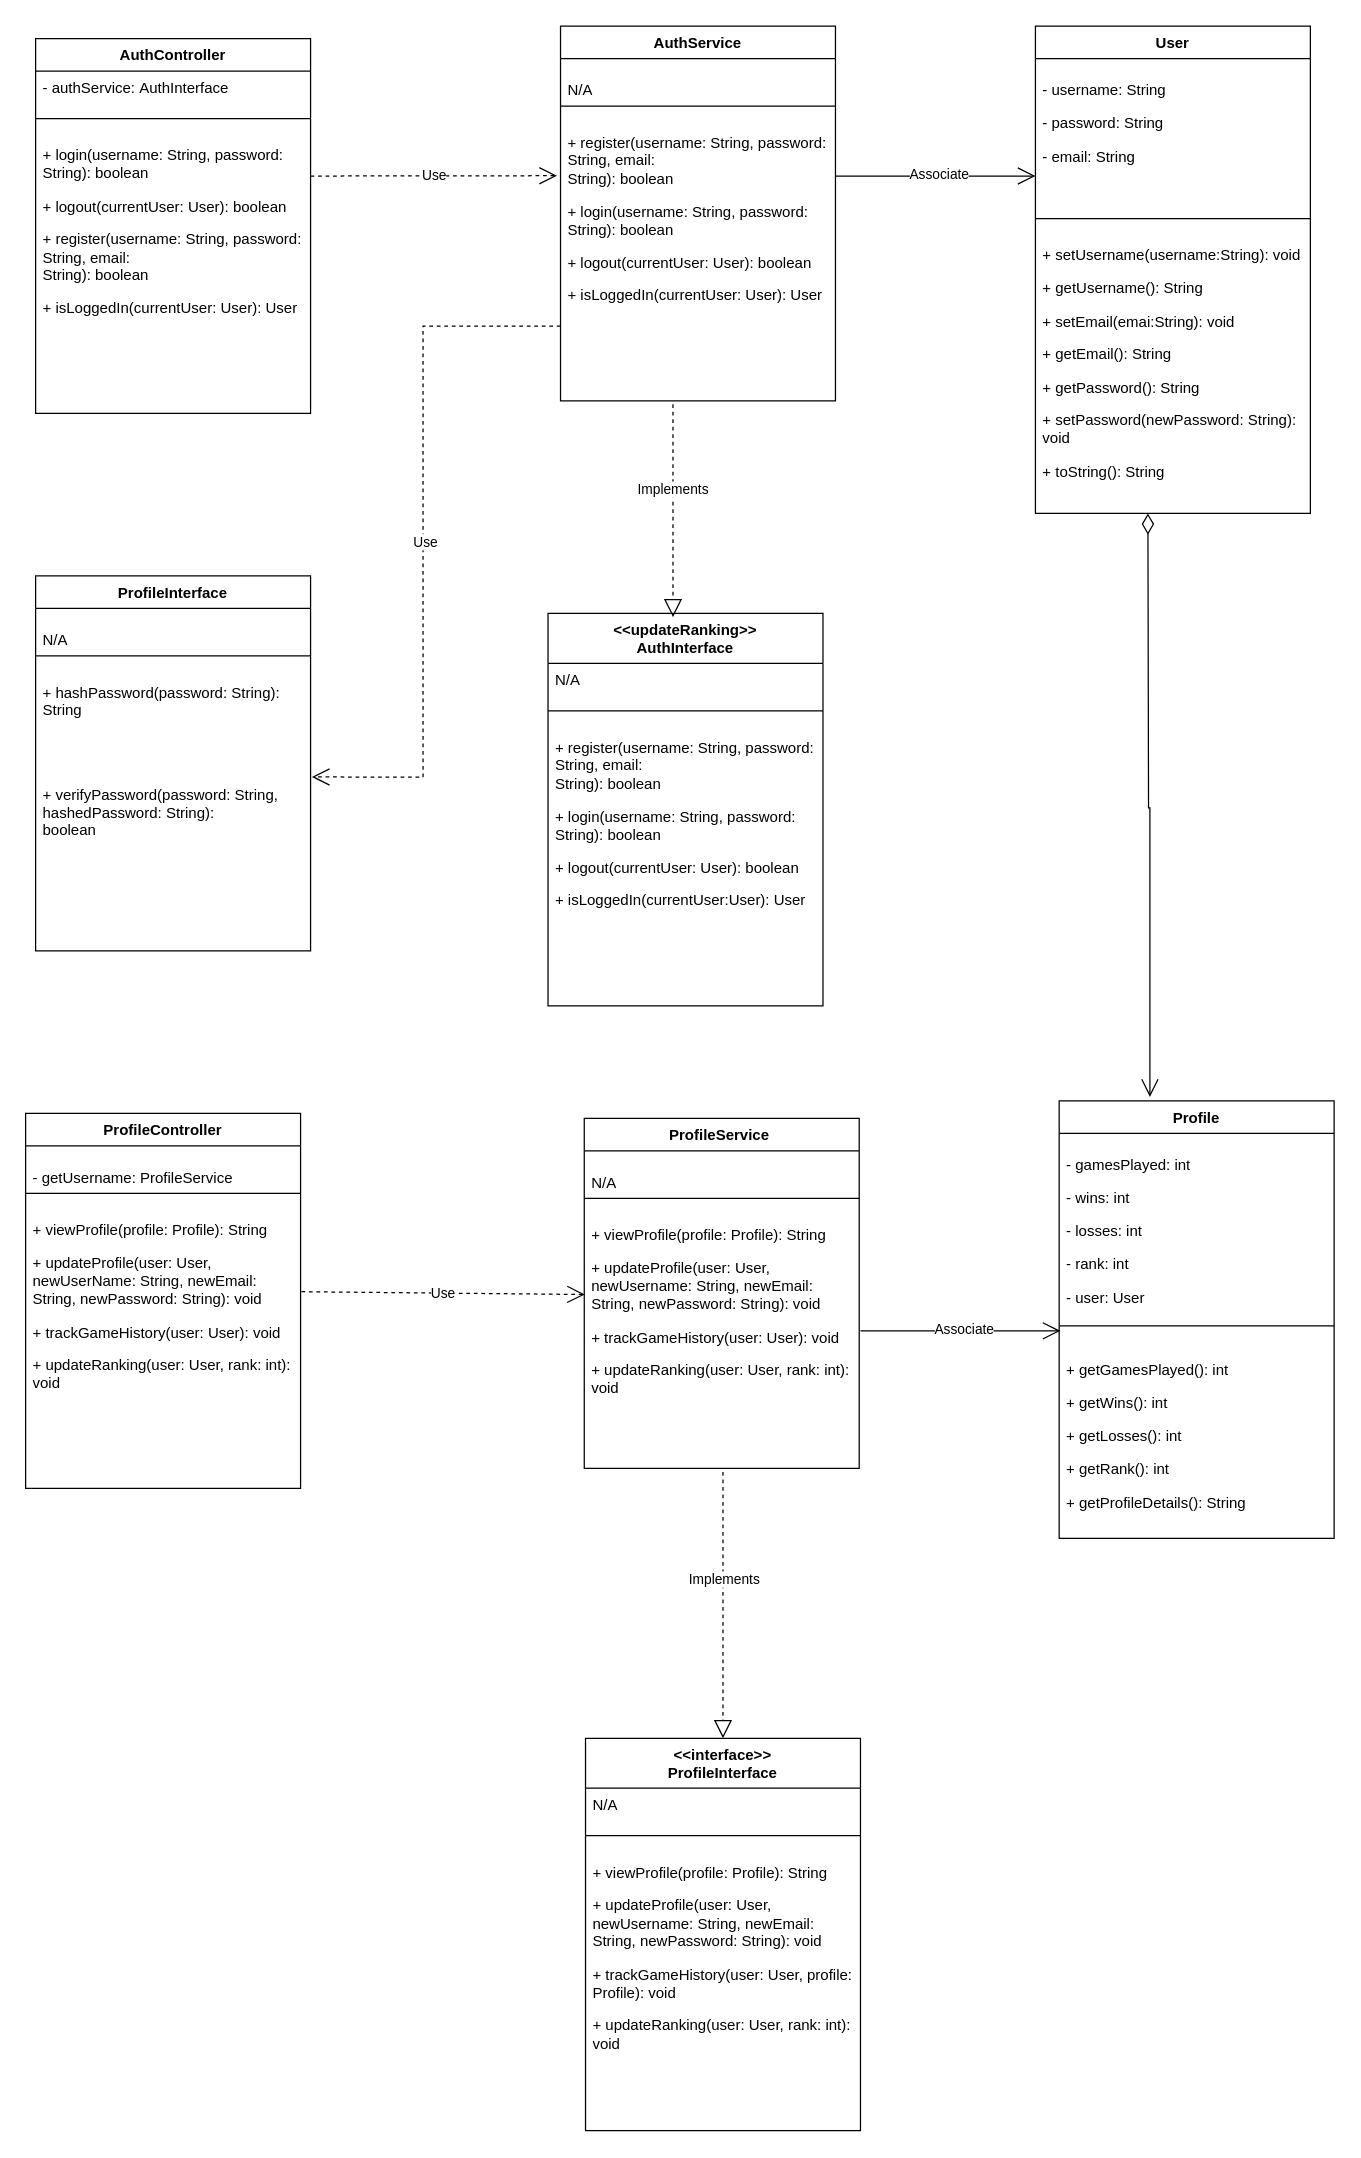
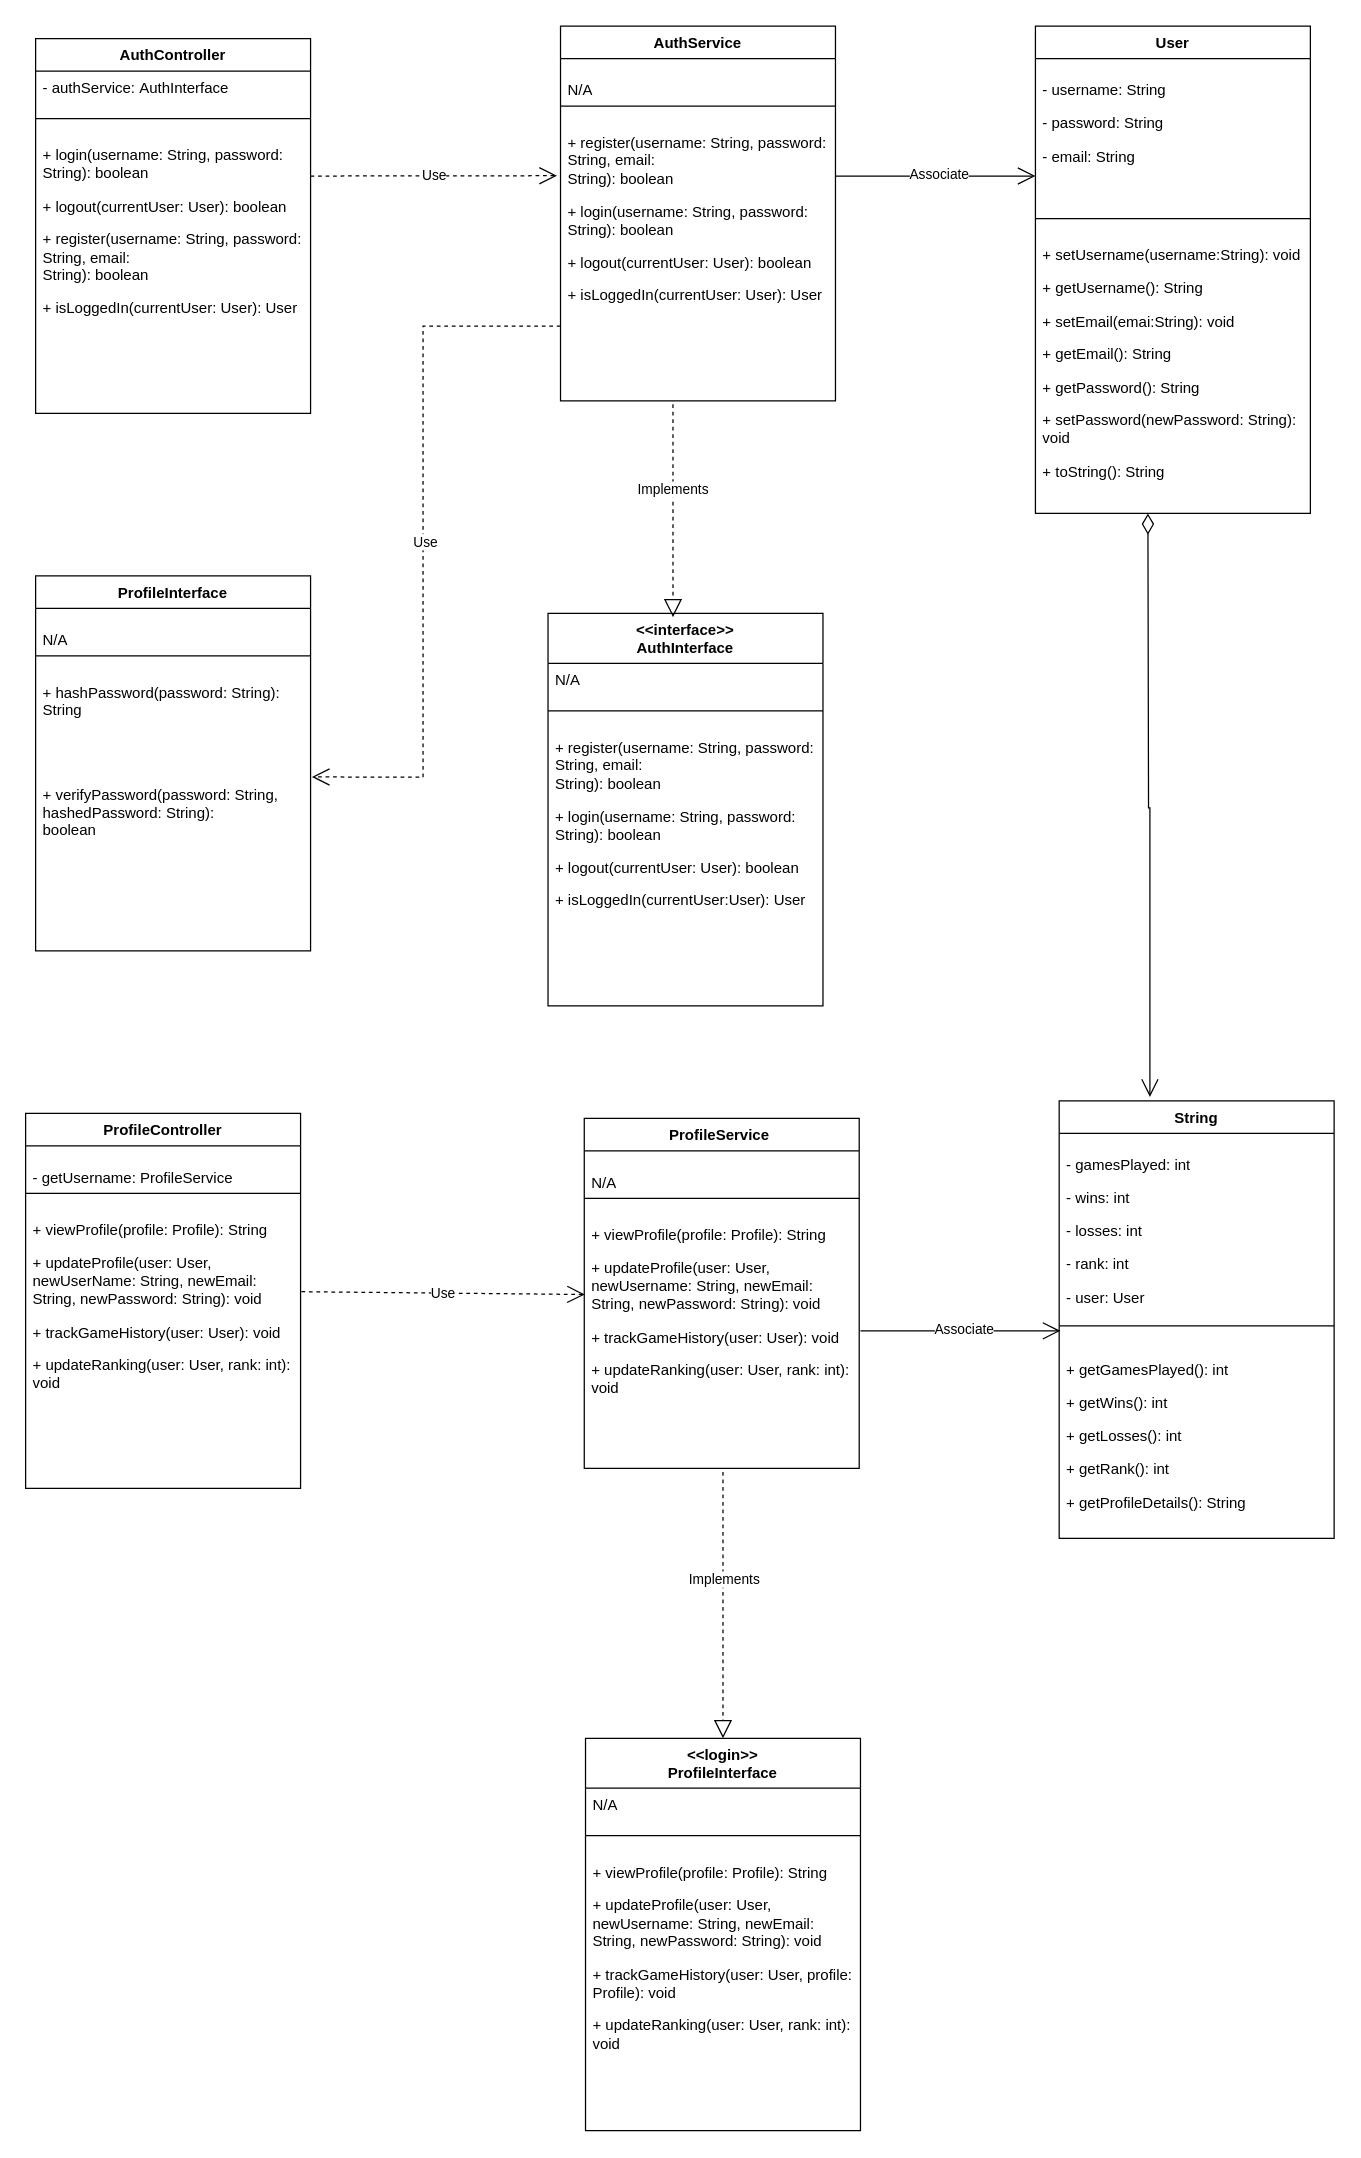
(686, 640) -> (686, 640)
(1197, 1118) -> (1197, 1118)
(723, 1765) -> (723, 1765)
